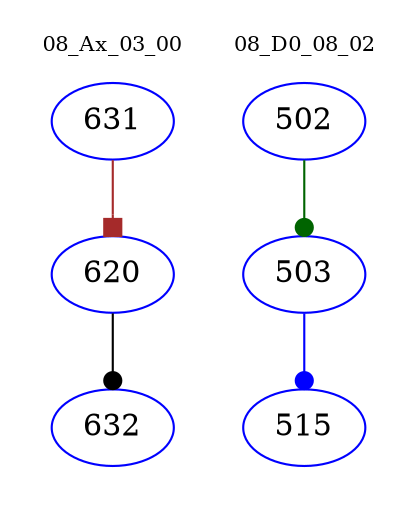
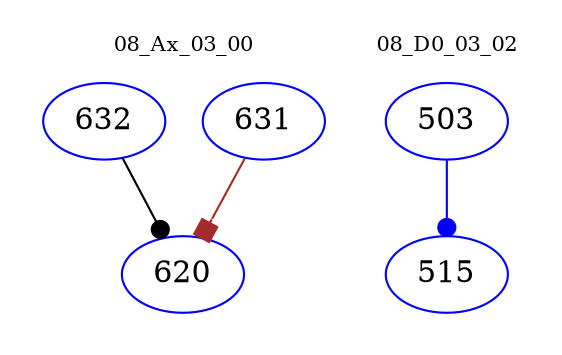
(305, 46) -> (448, 46)
(304, 121) -> none
(113, 343) -> (139, 190)
